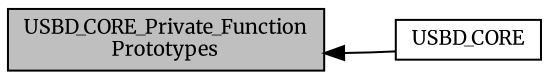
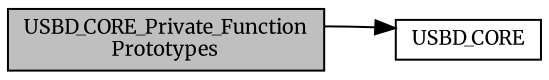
(370, 52) -> (350, 27)
